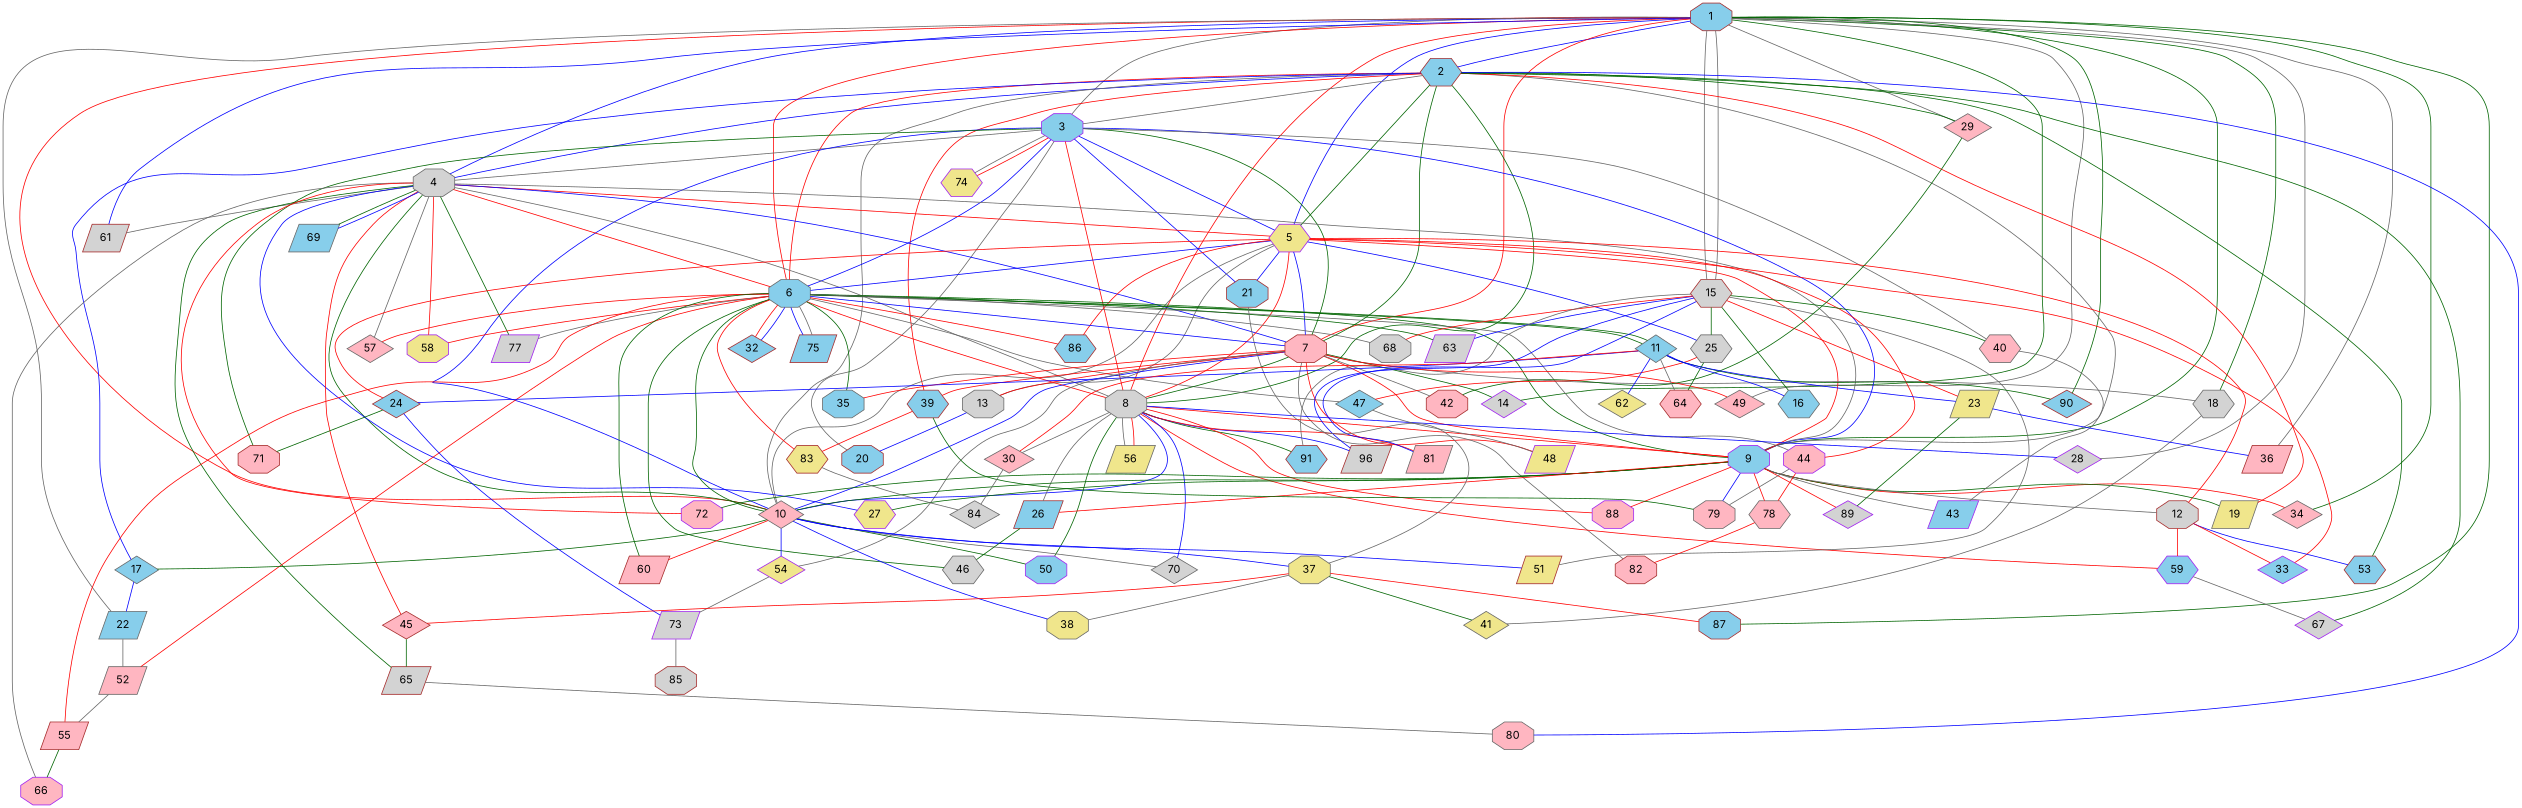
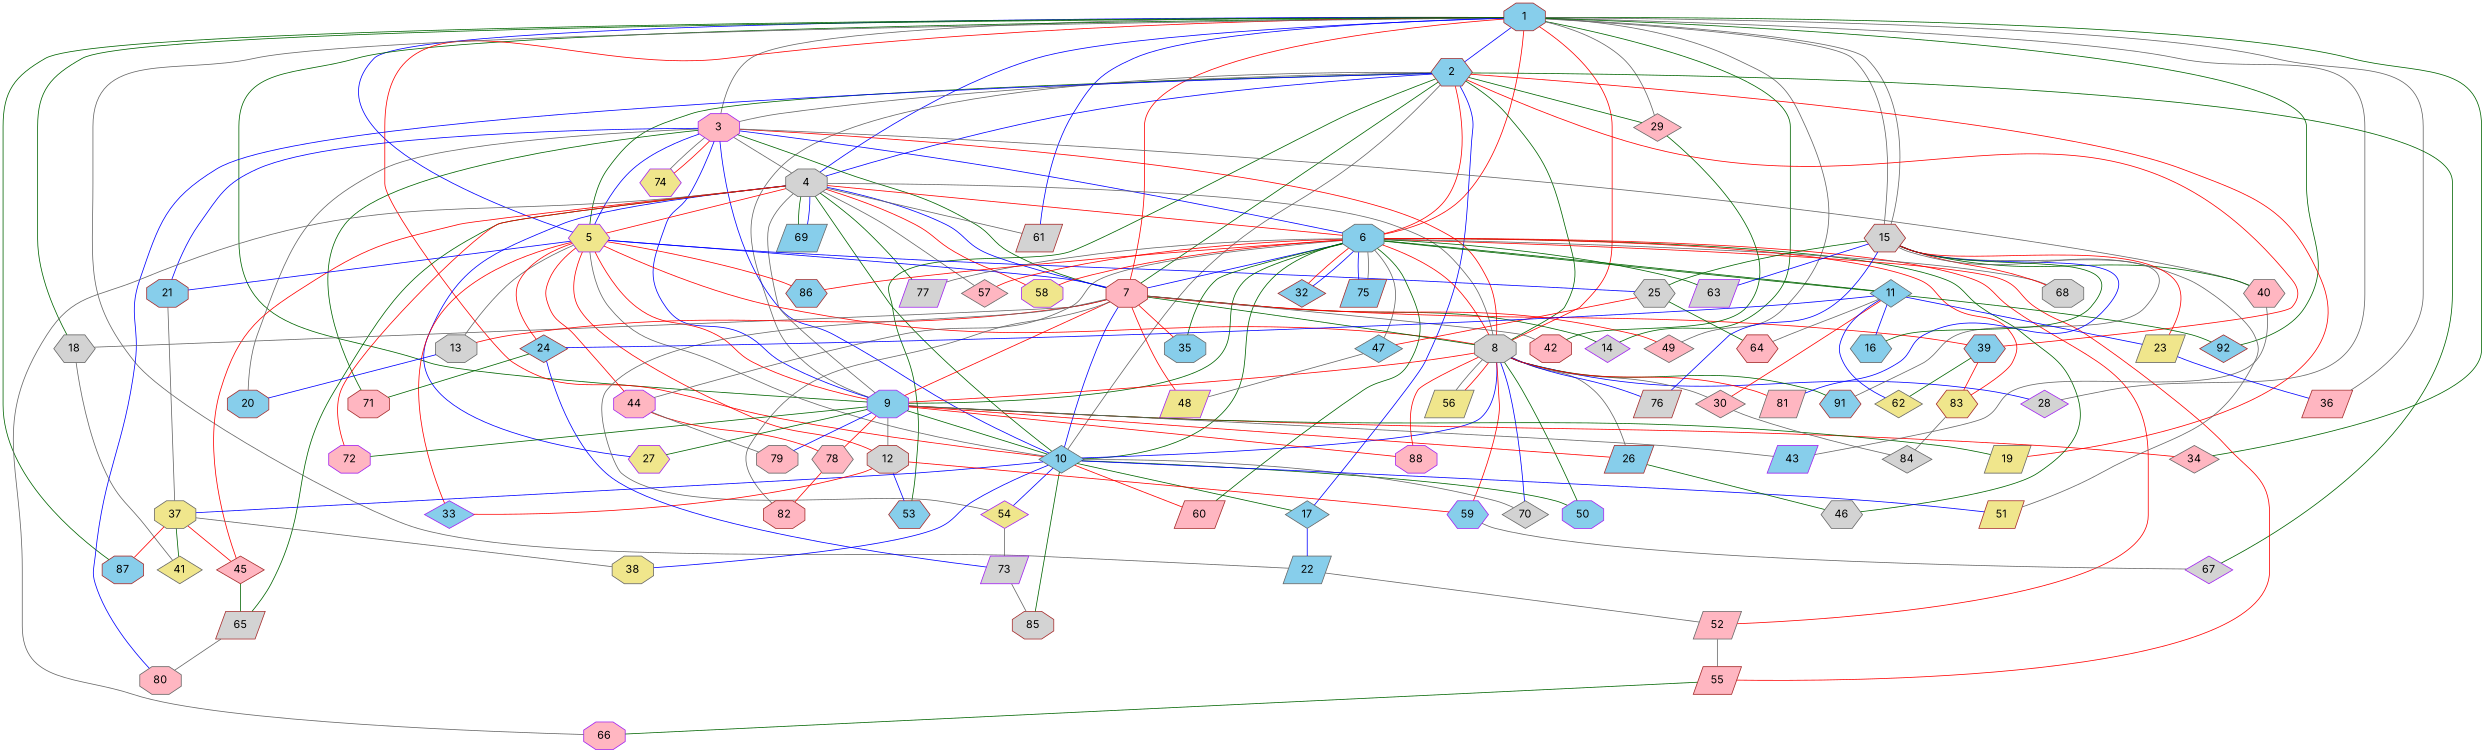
(1062, 127) -> (719, 127)
(1041, 266) -> none
(2067, 404) -> (2224, 349)
(1366, 459) -> (1657, 404)
(1220, 495) -> (1940, 377)
(781, 515) -> (1061, 459)
(1848, 515) -> none
none -> (1047, 542)
